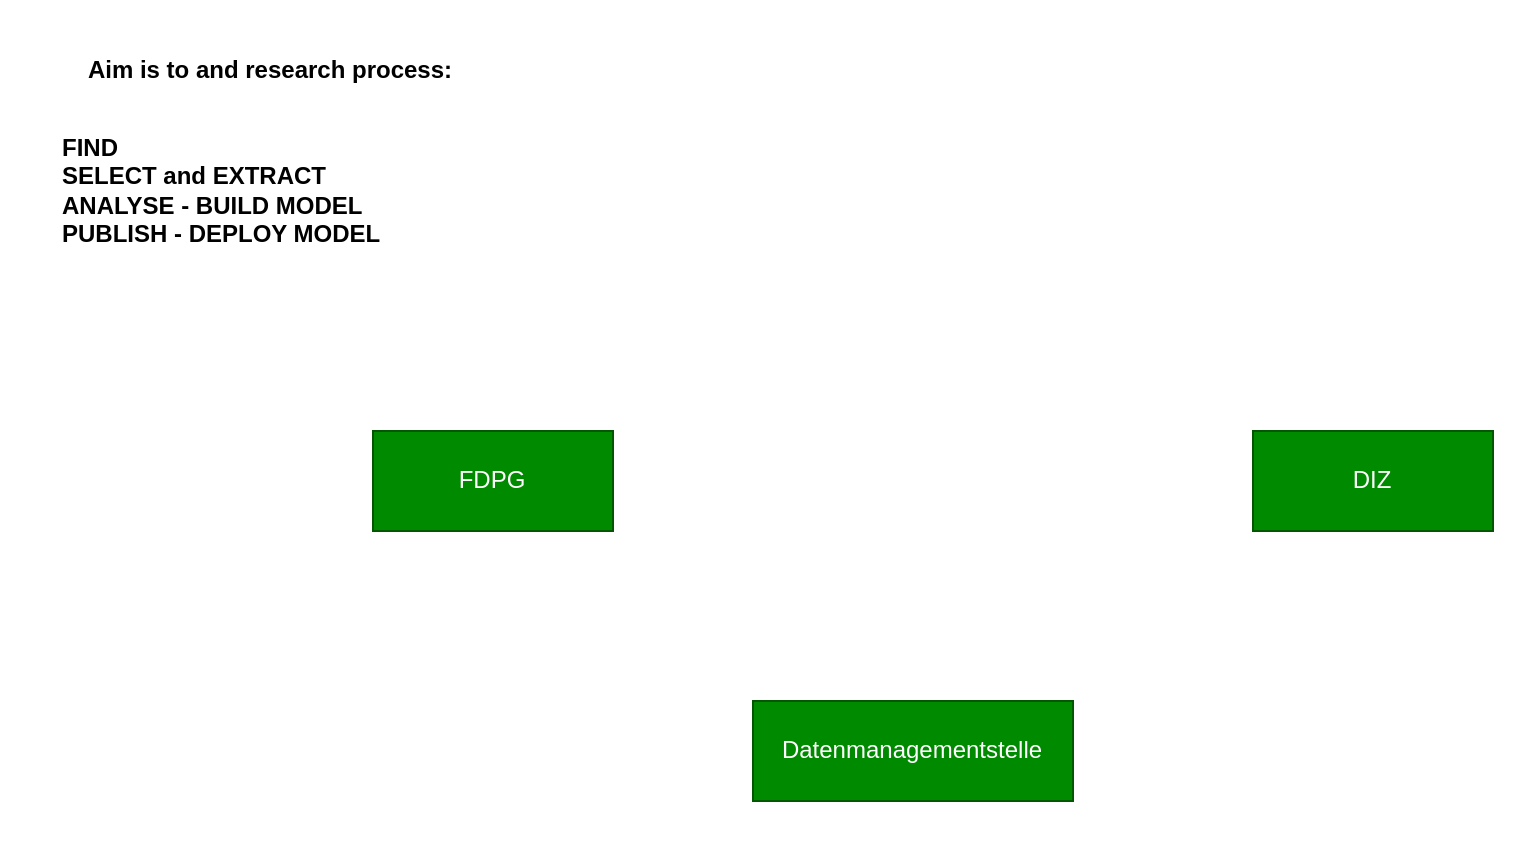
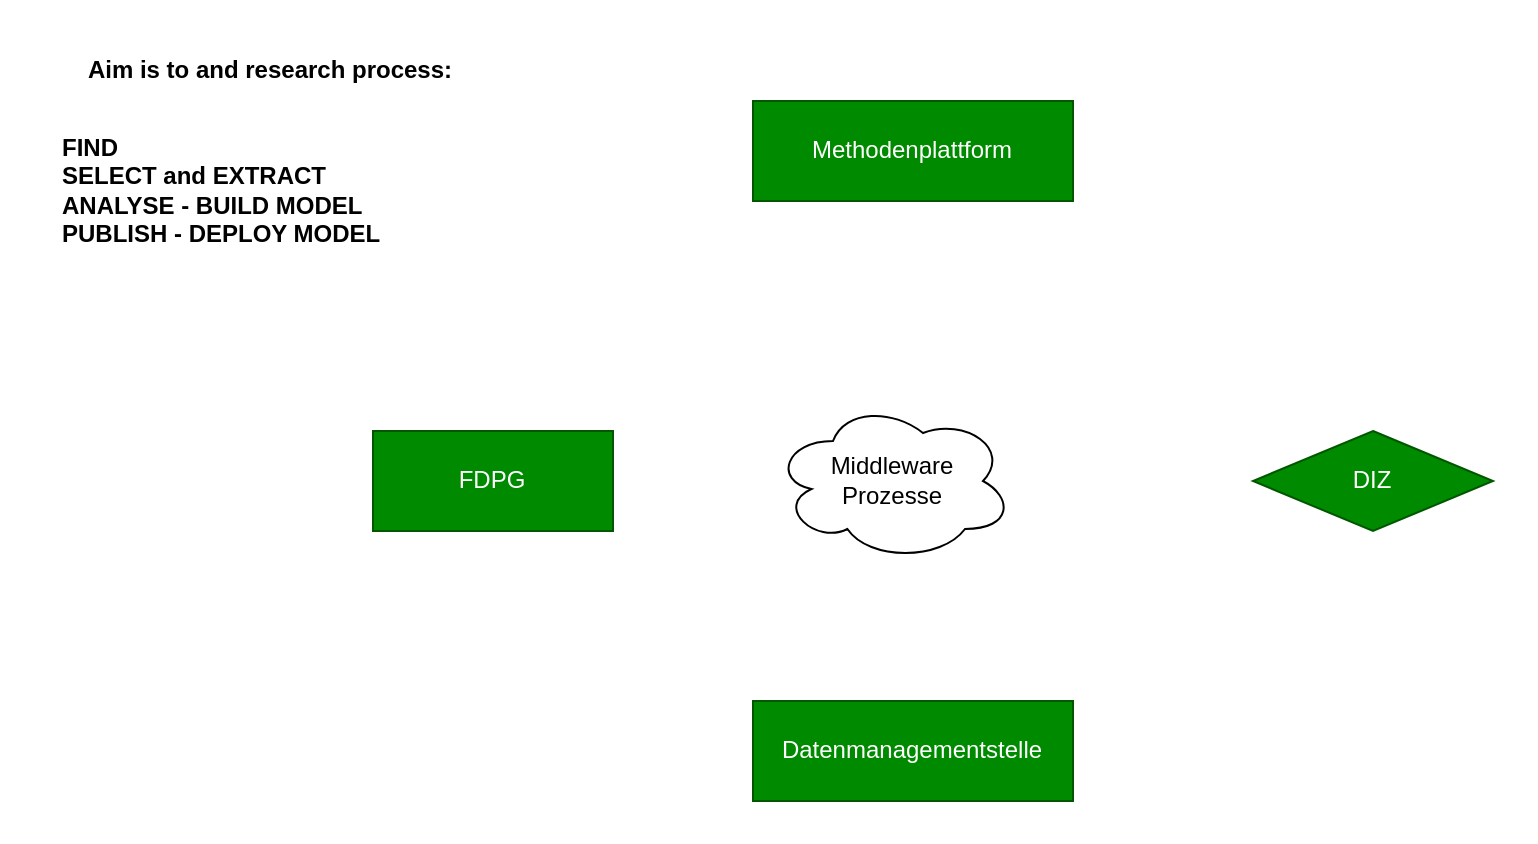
none -> (913, 151)
none -> (893, 481)
(1373, 481) -> (1373, 481)
